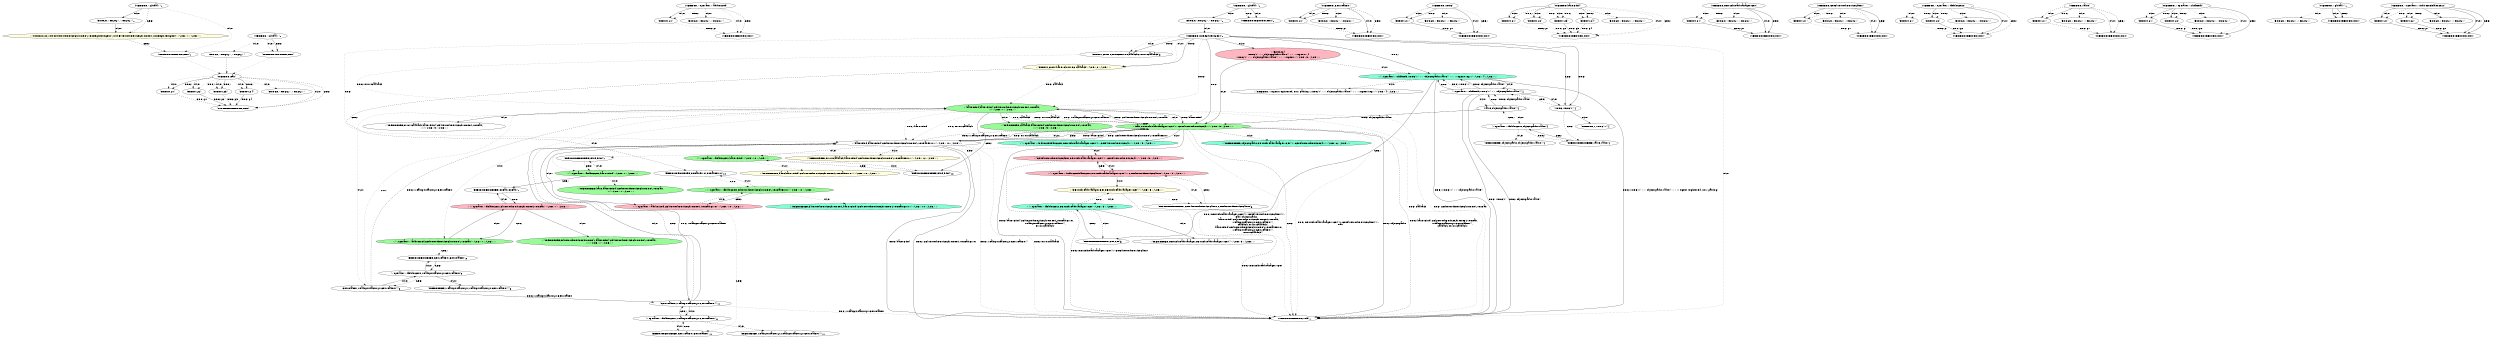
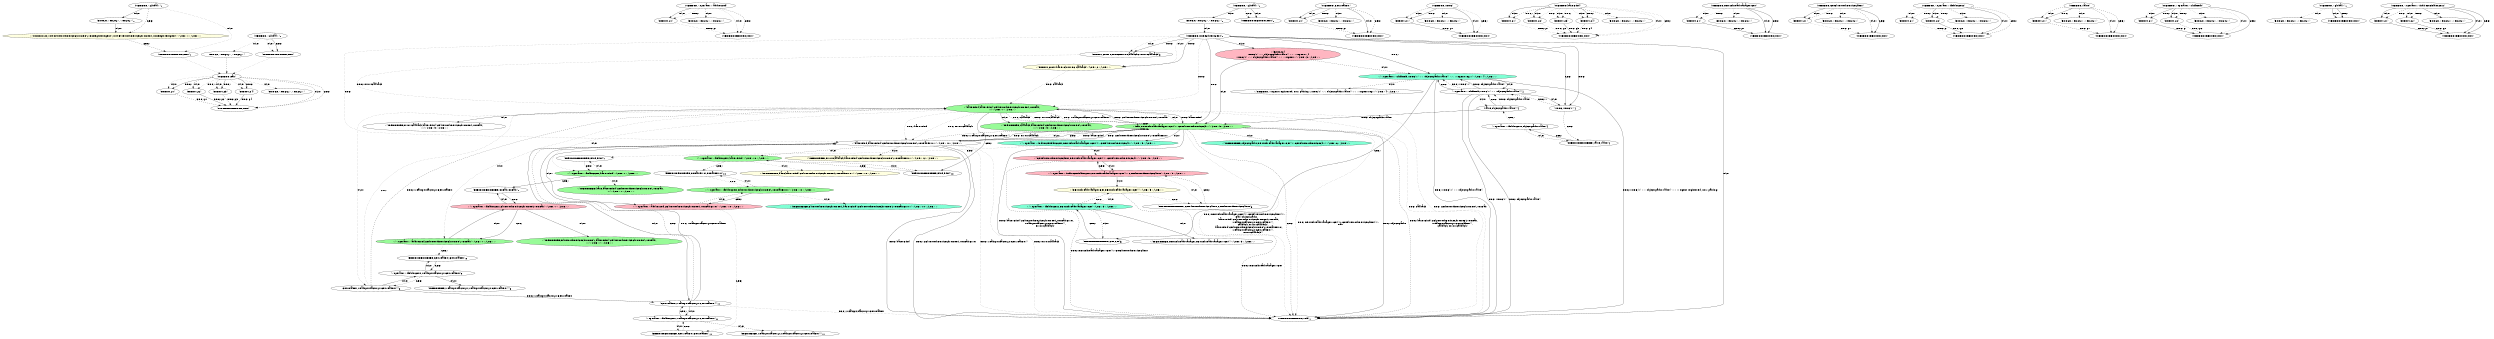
(513, 93) -> (715, 165)
(1543, 99) -> (1543, 99)
(1515, 115) -> none
(1595, 126) -> none
(1723, 134) -> (1723, 134)
(1542, 136) -> (1542, 136)
(1515, 143) -> none
